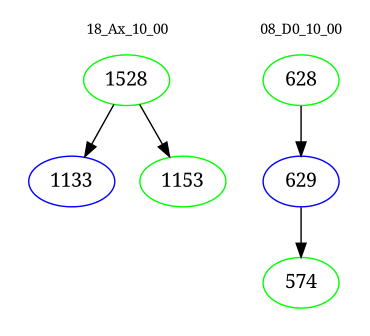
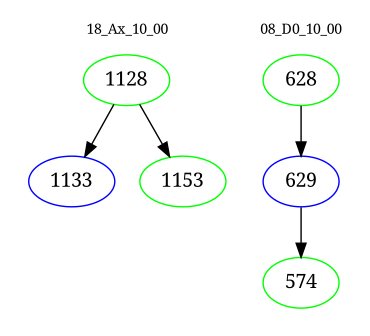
(127, 80) -> (127, 80)
